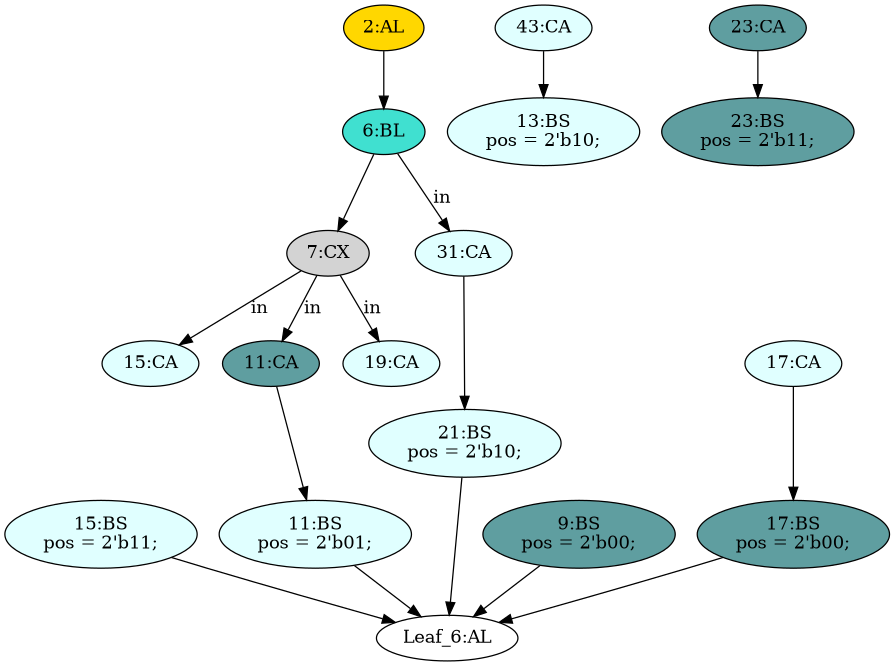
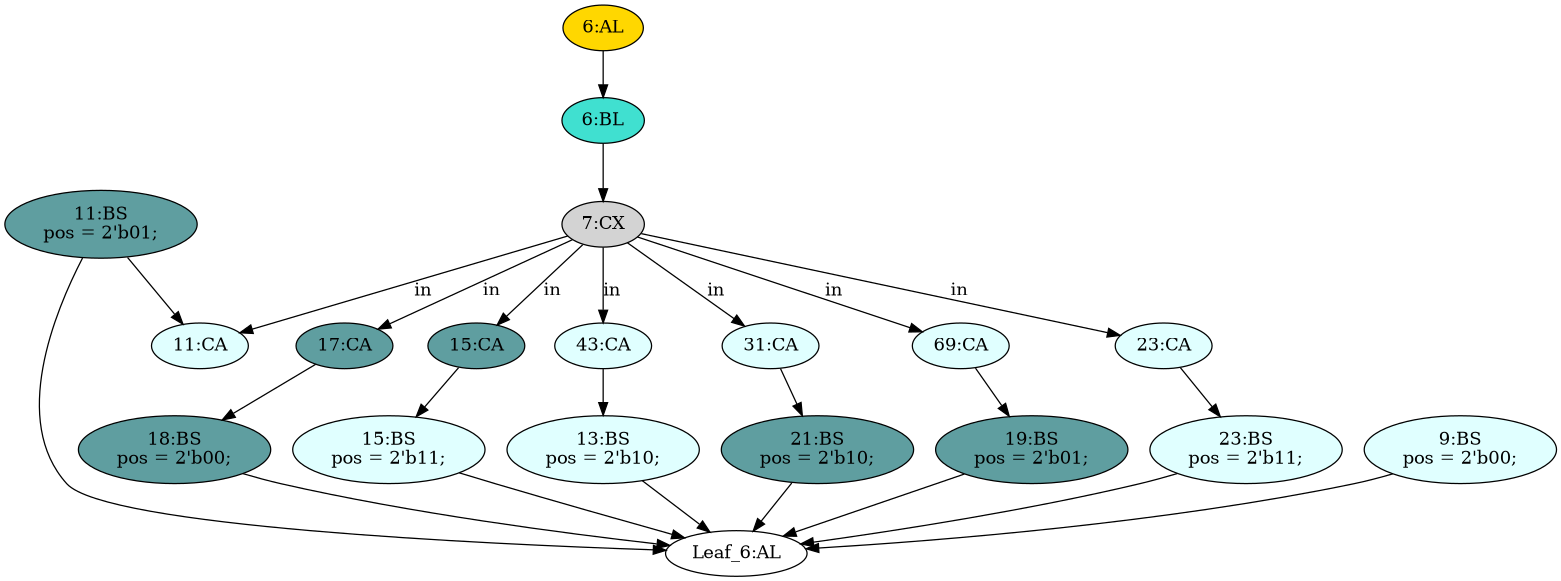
(384, 28) -> (603, 28)
(758, 28) -> (1164, 346)
(758, 132) -> (1246, 450)
(420, 187) -> (681, 281)
none -> (603, 279)
none -> (481, 282)
none -> (874, 283)
(150, 364) -> (476, 346)
(271, 364) -> (200, 346)
(391, 364) -> (961, 346)
(793, 364) -> (344, 346)
none -> (442, 387)
(290, 437) -> (151, 286)
(465, 443) -> (817, 450)
none -> (1032, 450)
none -> (671, 502)
none -> (996, 513)
(315, 534) -> (101, 224)
(579, 534) -> (1460, 450)
(793, 534) -> (175, 450)
